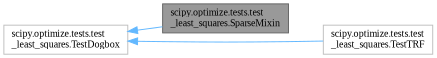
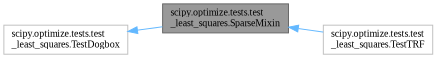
(230, 42) -> (311, 30)
